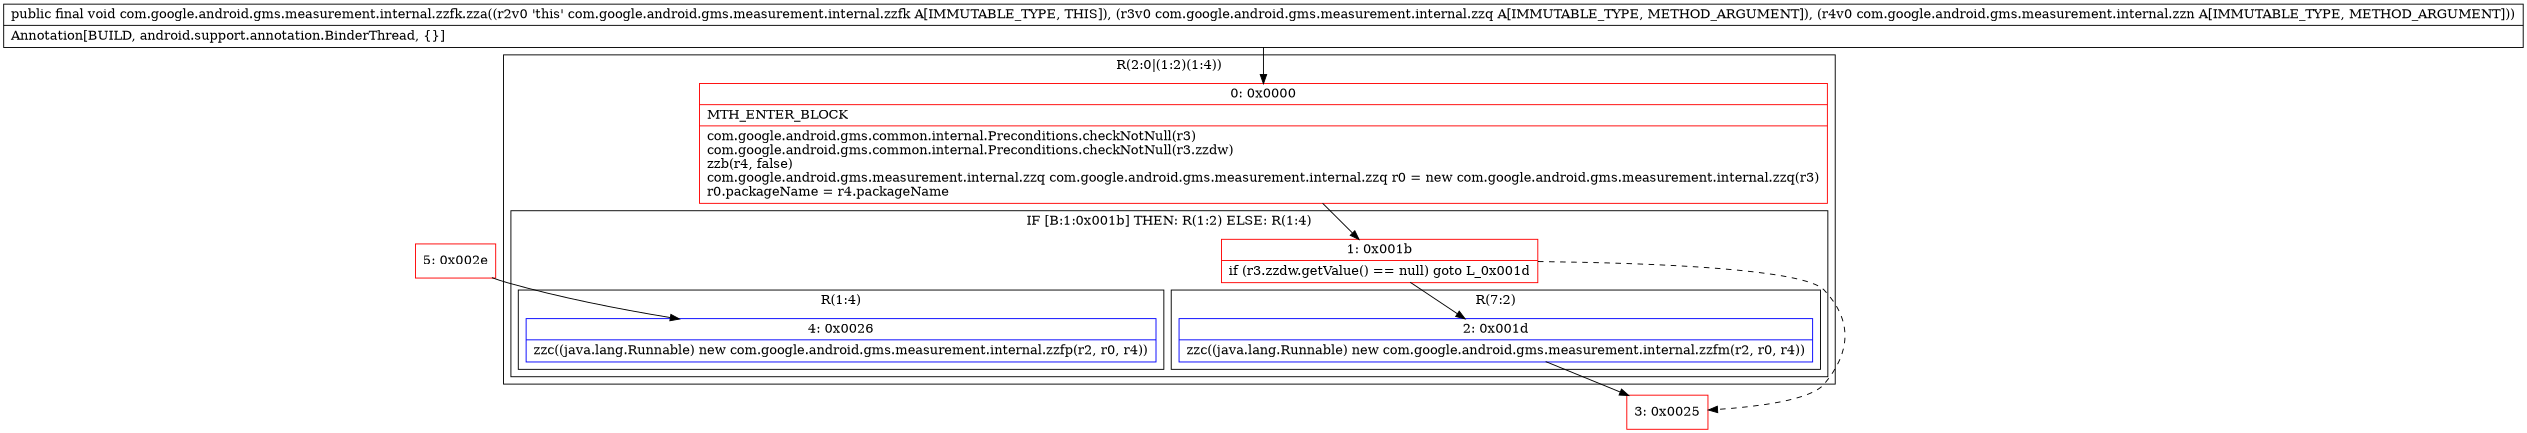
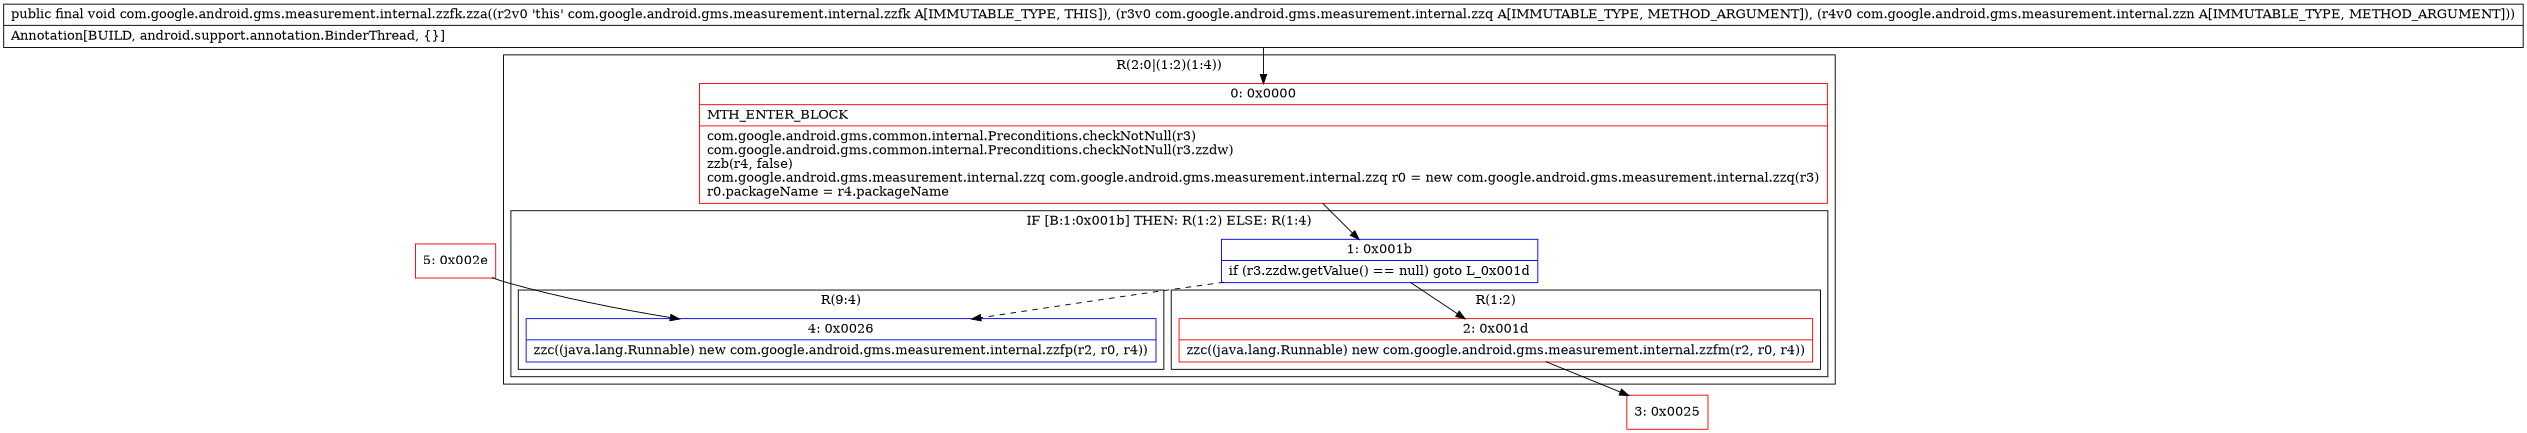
(1380, 261) -> (1380, 261)
(1790, 277) -> (1102, 299)
(841, 301) -> (841, 301)
(1496, 301) -> (1496, 301)
(1496, 340) -> (1496, 340)
